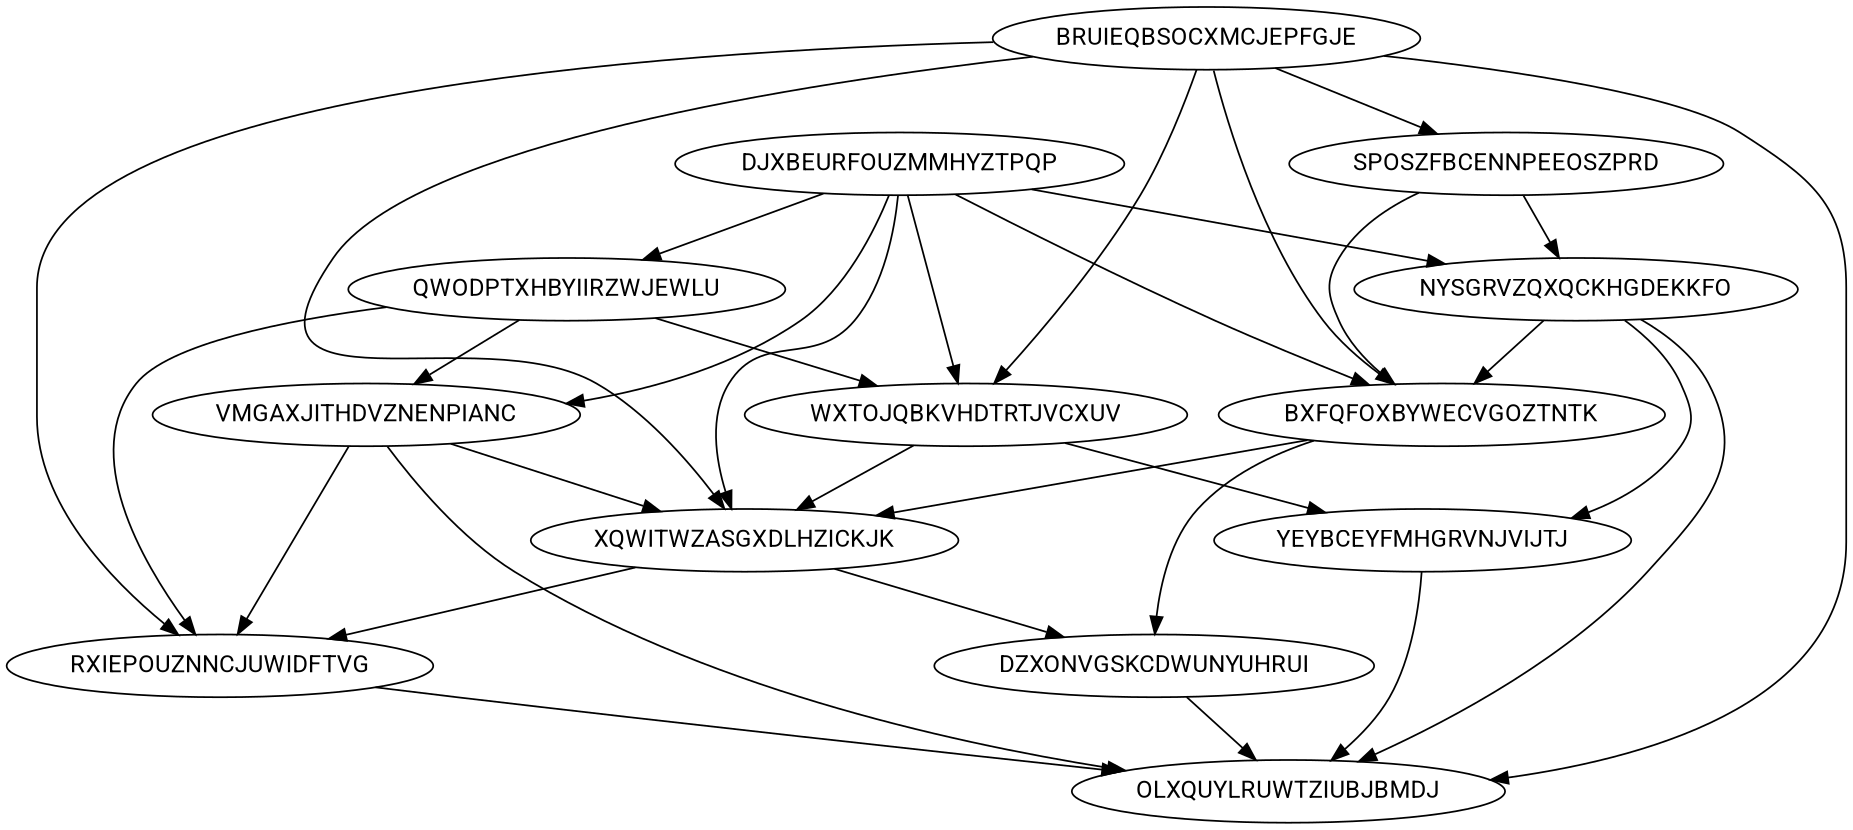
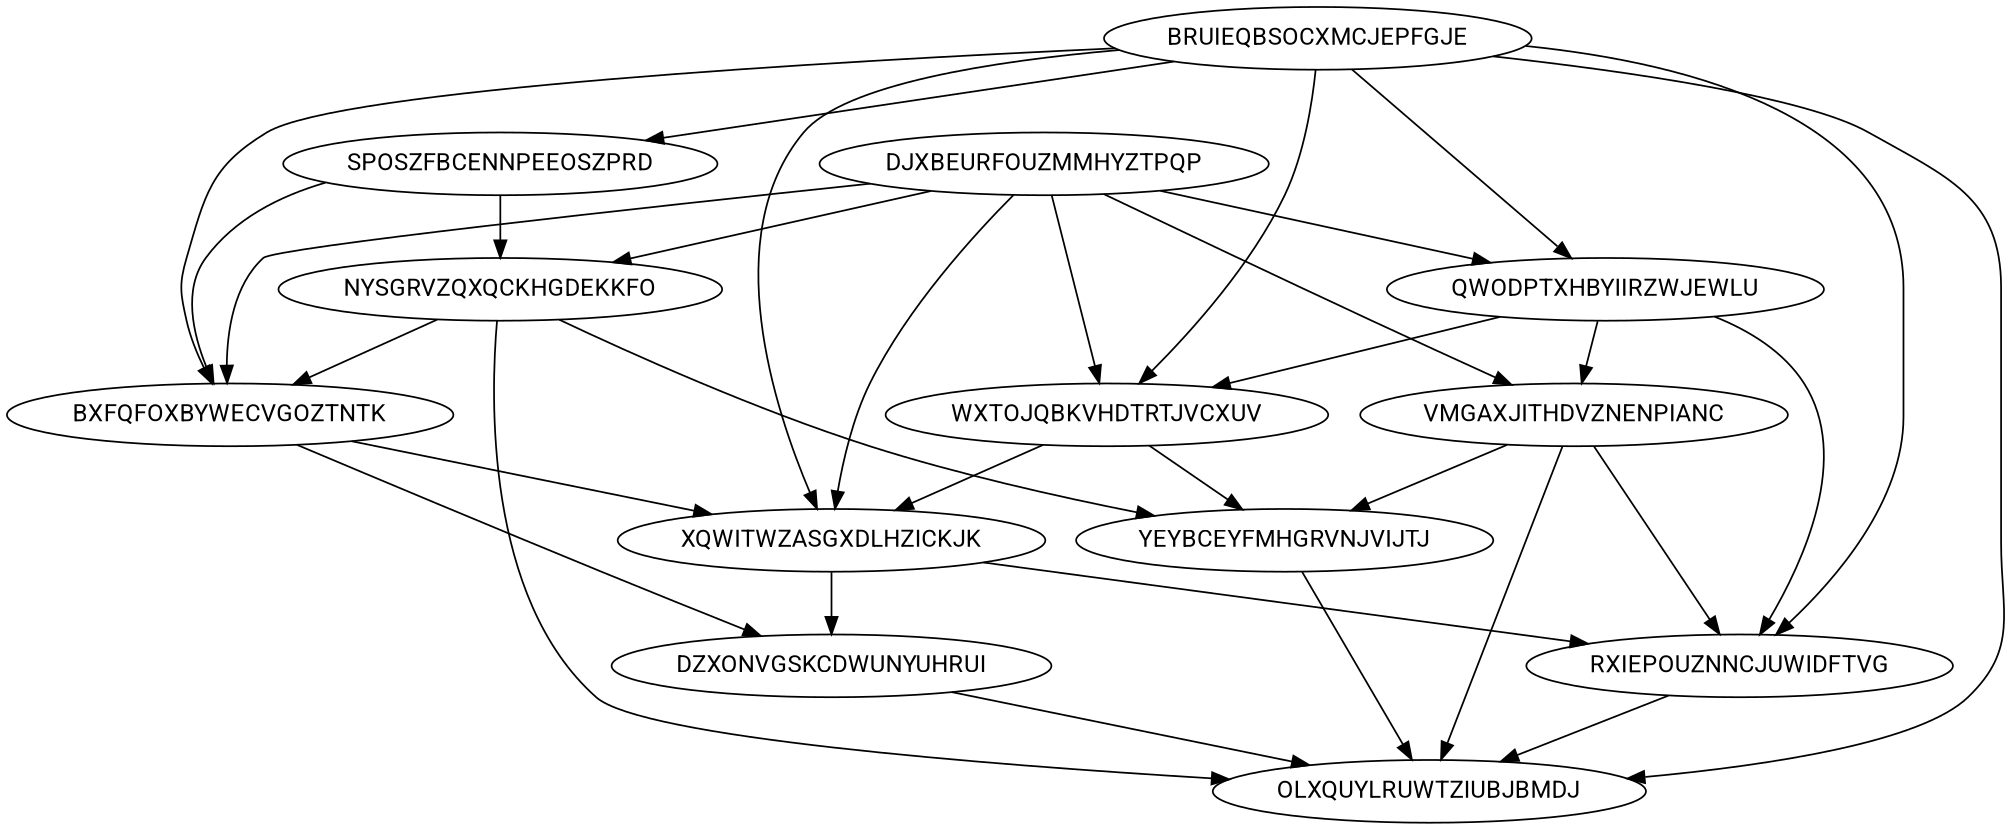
none -> (1455, 158)
(547, 475) -> (1437, 474)
